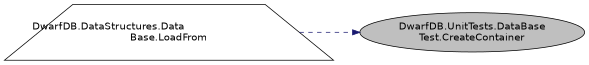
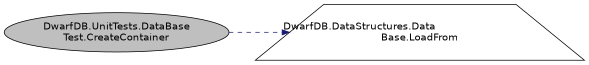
(326, 32) -> (255, 32)
